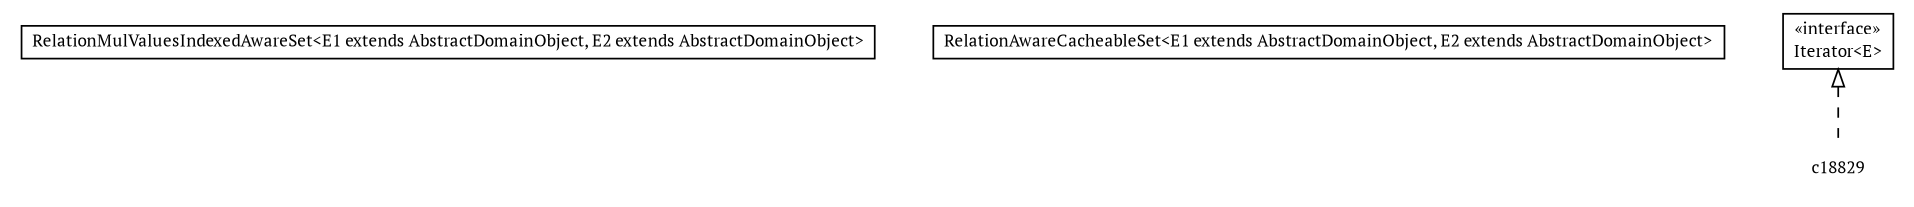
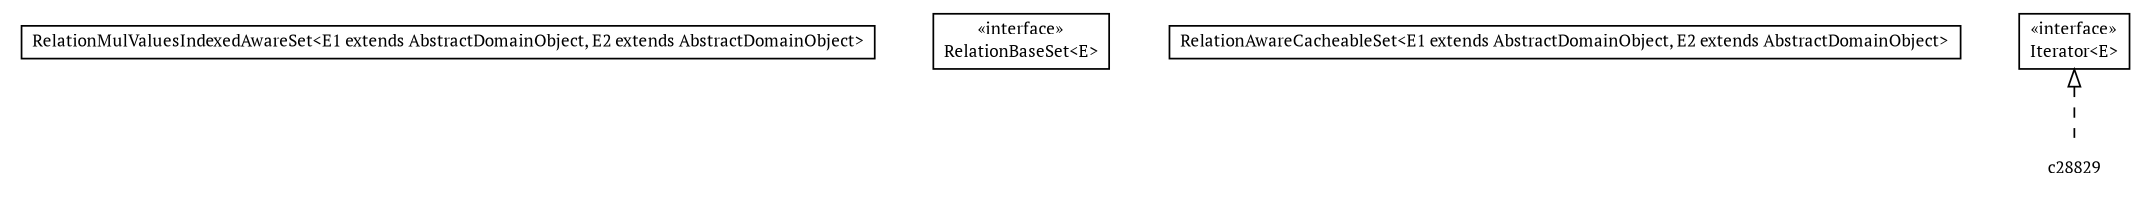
none -> (1021, 41)
(1838, 169) -> (2074, 169)
